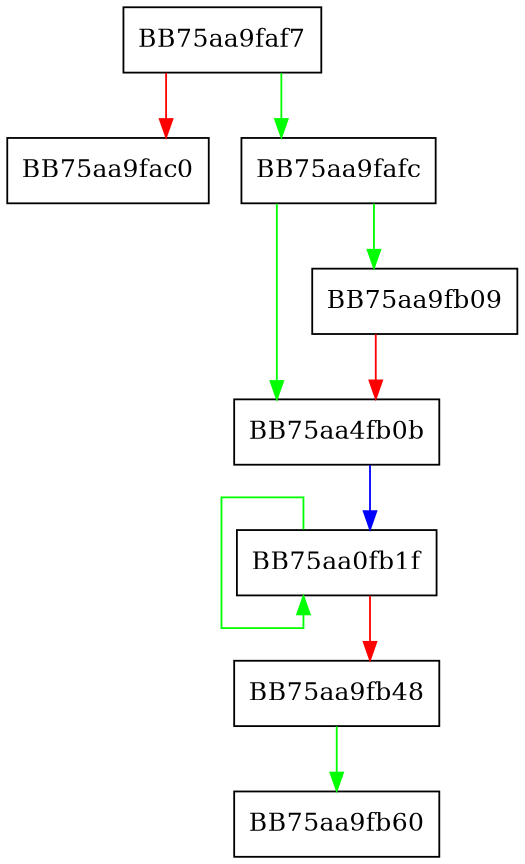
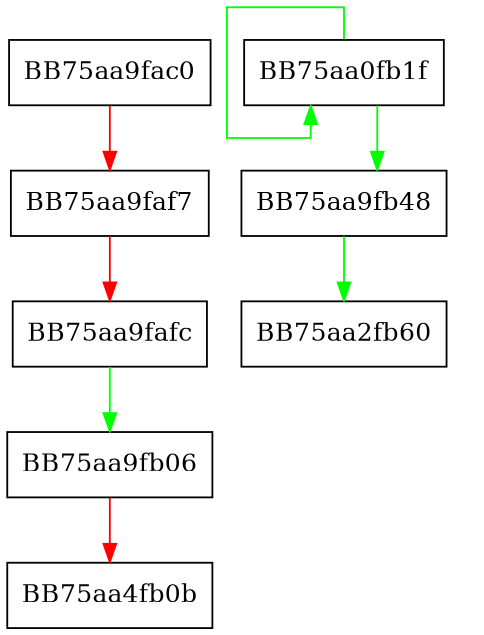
(166, 96) -> (110, 129)
(281, 96) -> (110, 259)
(277, 292) -> none
(415, 301) -> (110, 465)
(370, 488) -> none
(370, 619) -> (377, 129)
(337, 824) -> (344, 334)
